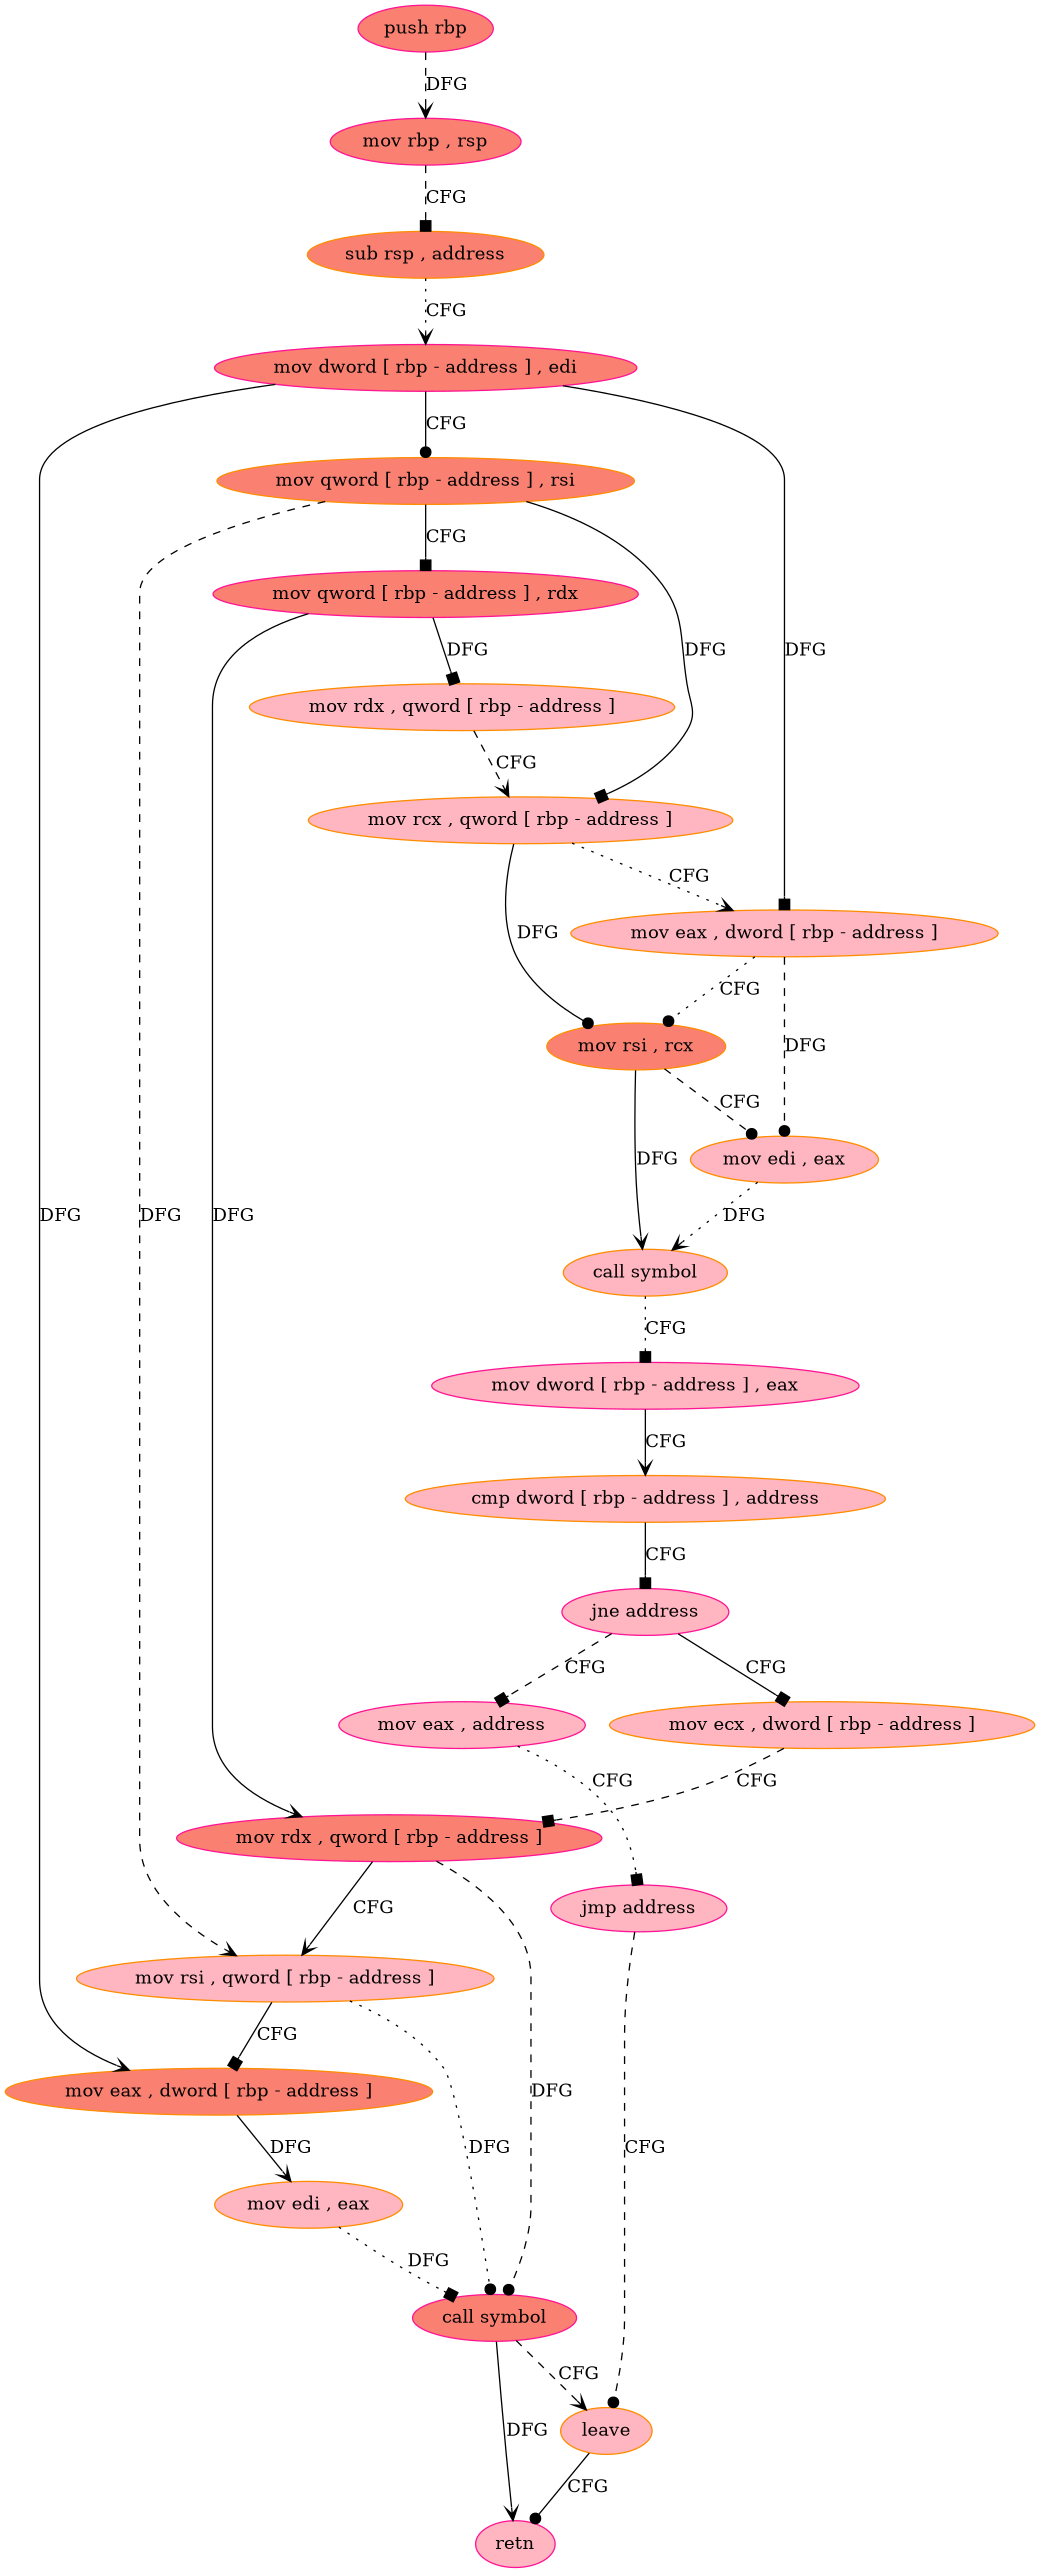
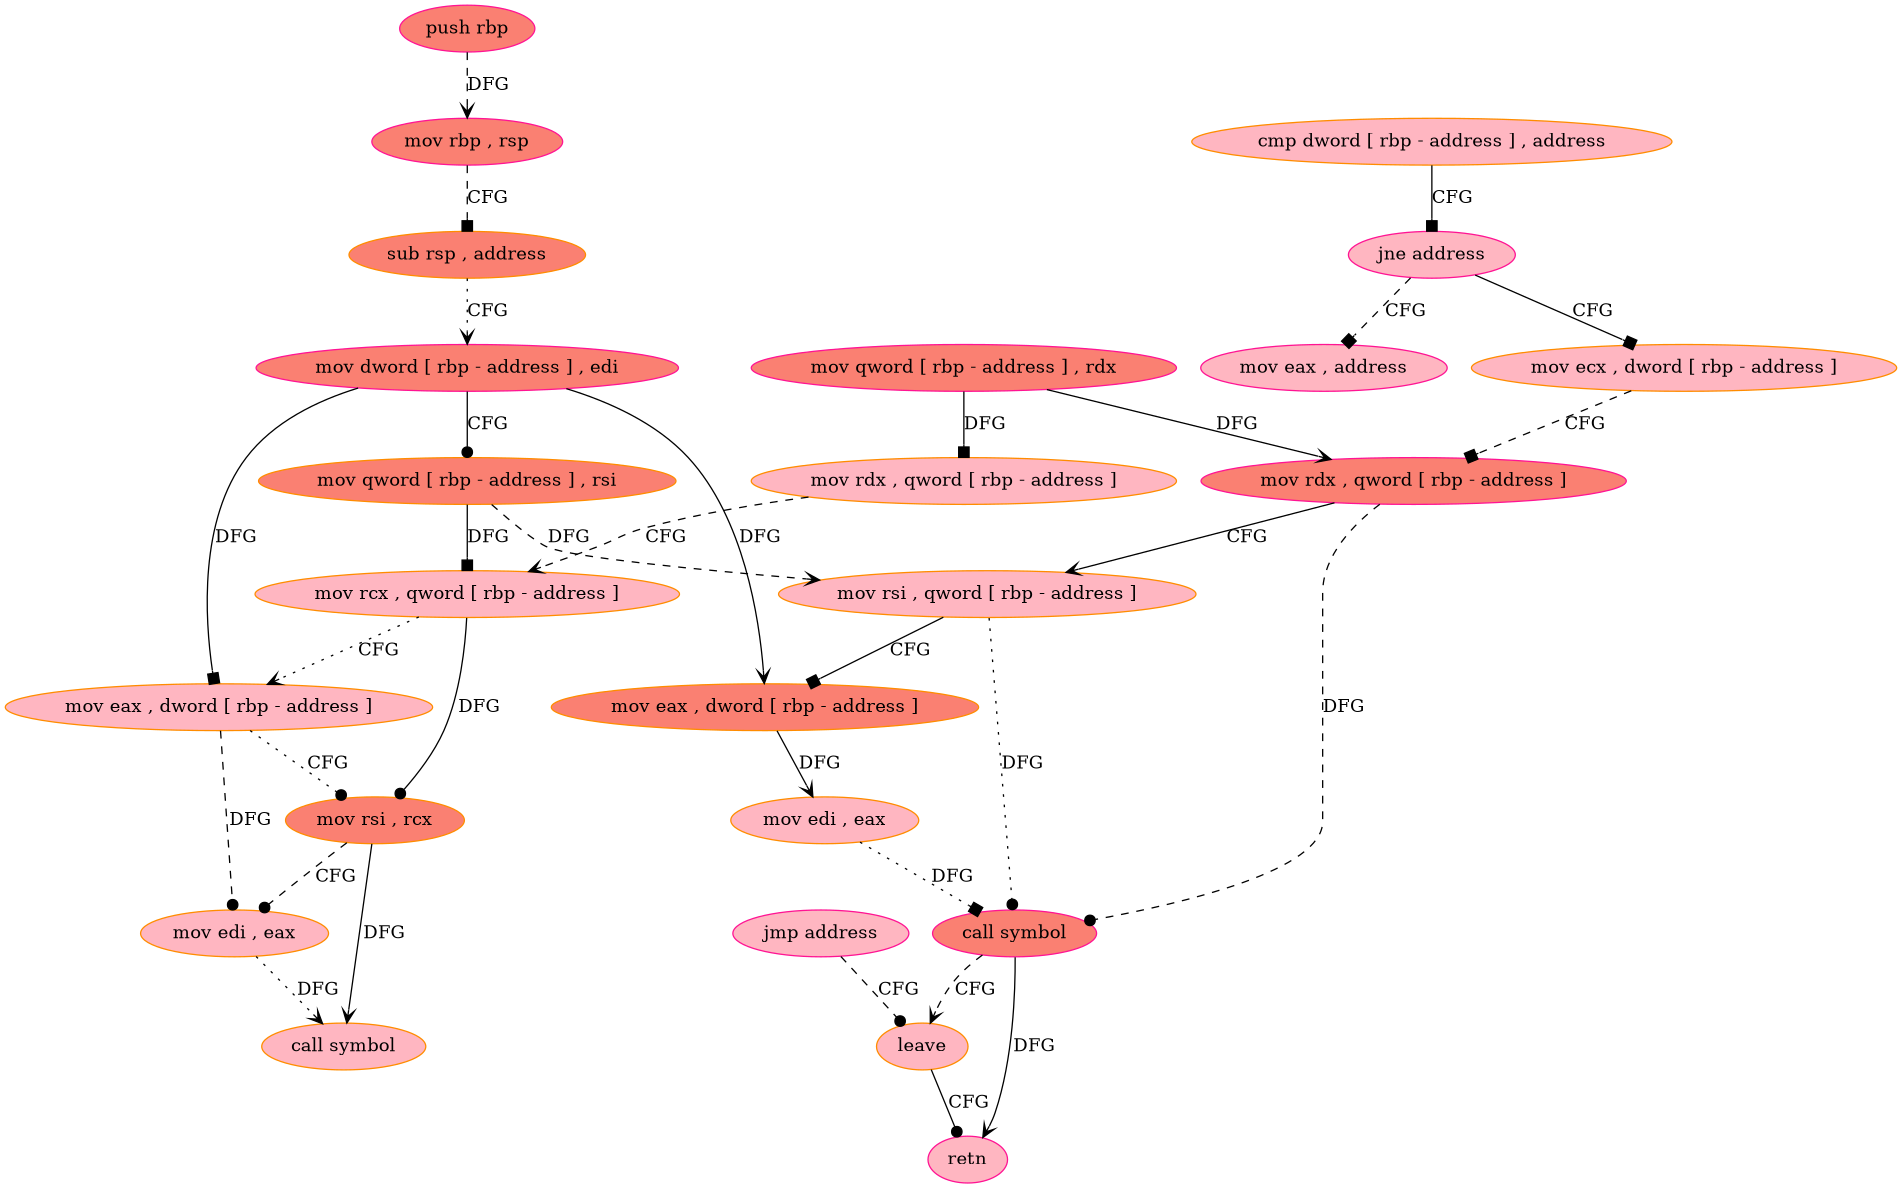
(426, 531) -> none
(645, 1386) -> none
(594, 1794) -> none
